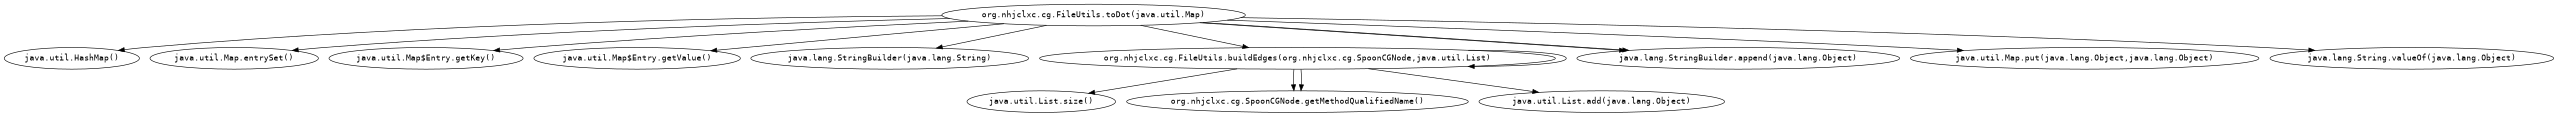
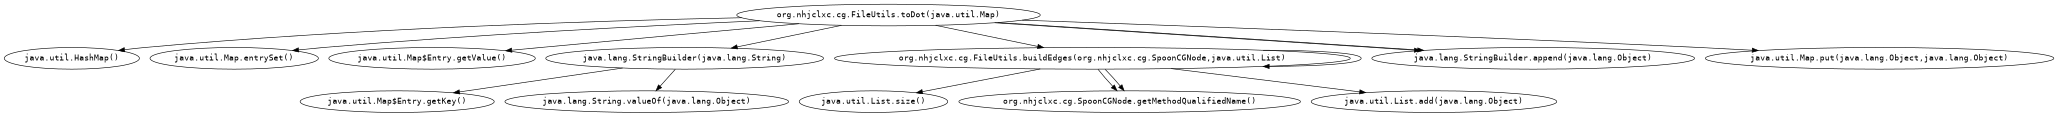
(1775, 29) -> (668, 78)
(734, 34) -> (541, 80)
